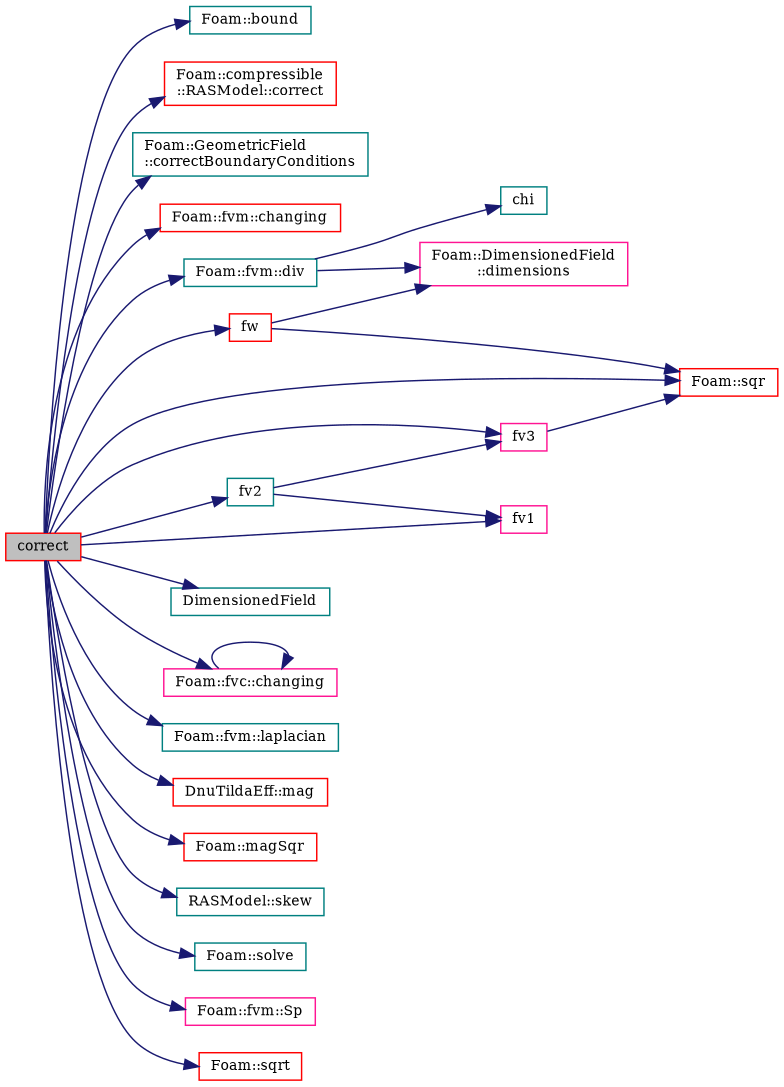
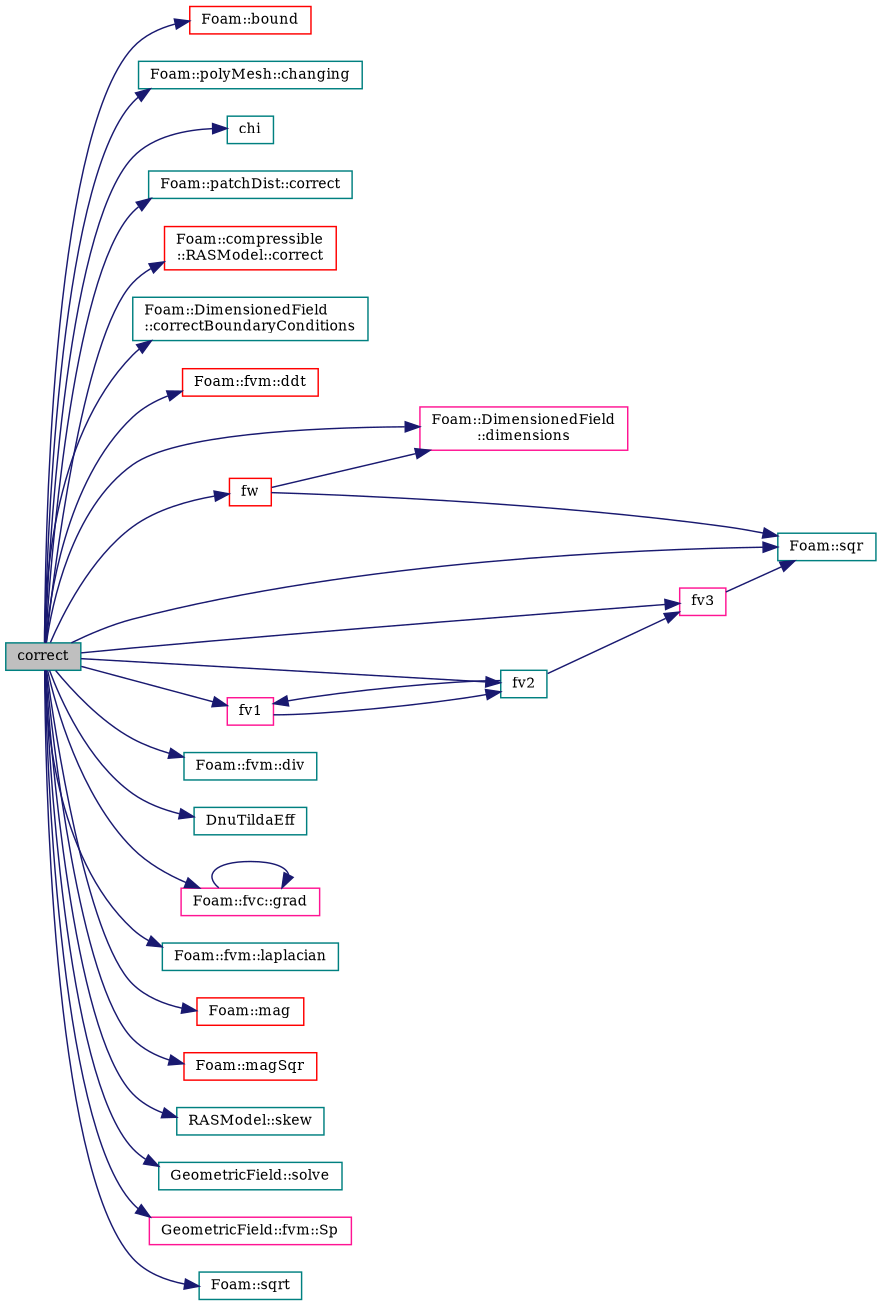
(250, 20) -> (250, 20)
none -> (250, 75)
(250, 154) -> (250, 319)
none -> (250, 185)
(250, 218) -> (250, 382)
(400, 234) -> (79, 308)
(361, 269) -> (167, 450)
(729, 382) -> (827, 547)
(43, 547) -> (43, 657)
(250, 602) -> (250, 821)
(250, 683) -> (250, 902)
none -> (380, 708)
(250, 792) -> (250, 1012)
(250, 957) -> (250, 1176)
(250, 1012) -> (250, 1231)
(250, 1066) -> (250, 1286)
